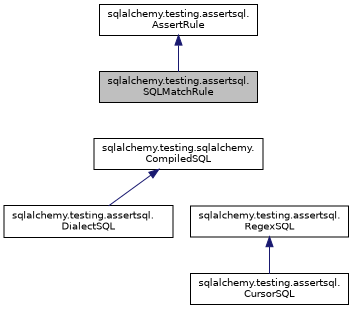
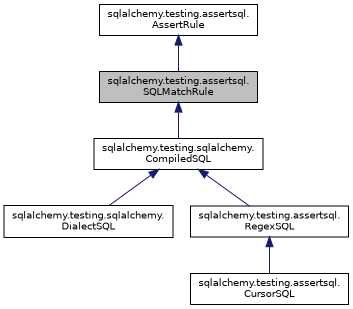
none -> (178, 126)
none -> (228, 191)
(88, 222) -> (88, 222)
